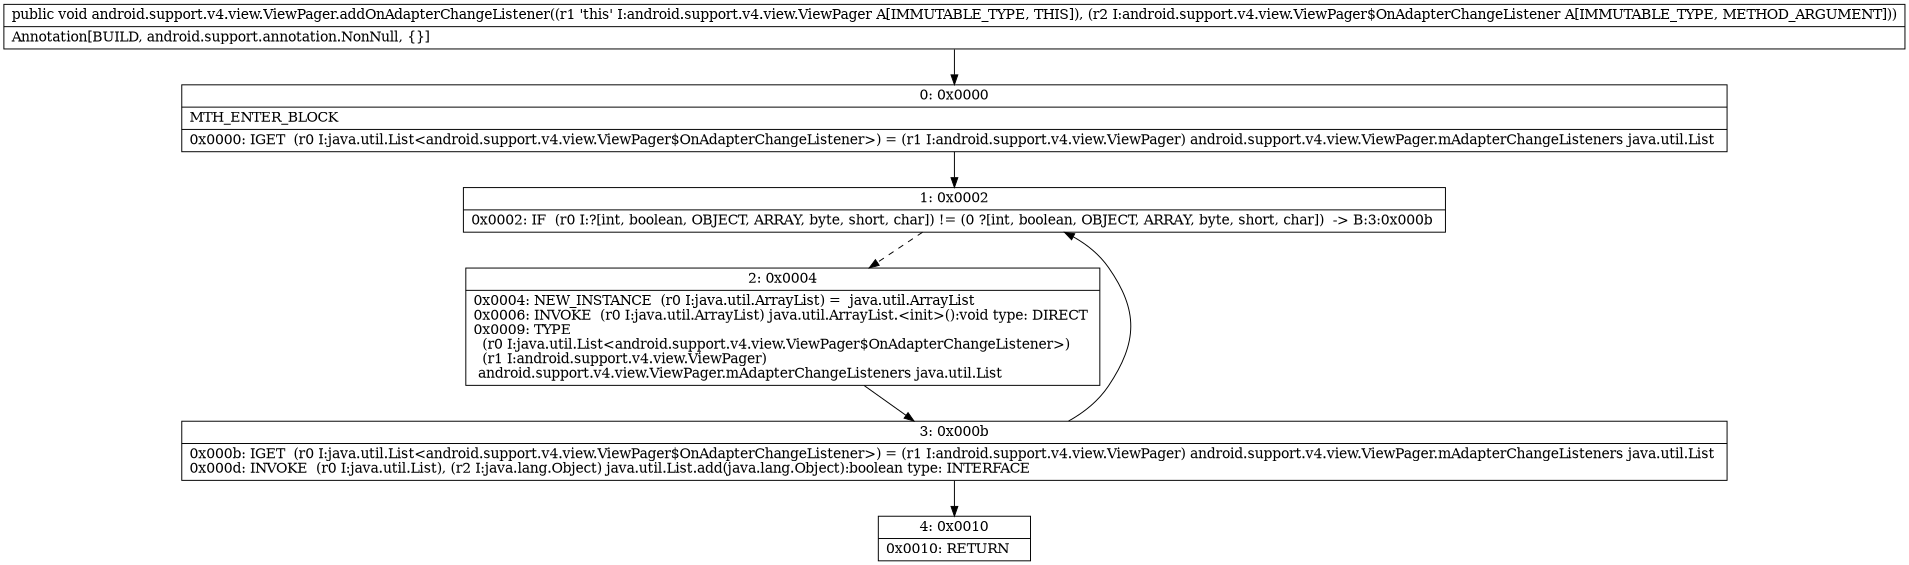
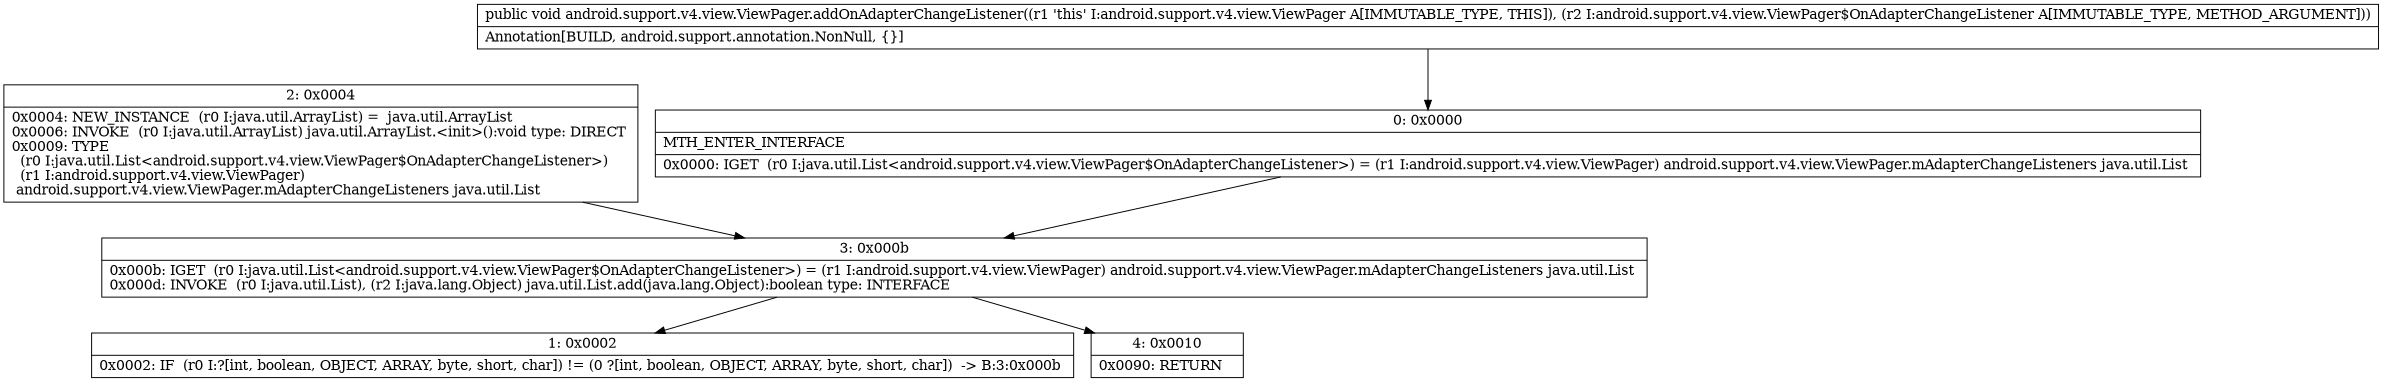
(264, 118) -> (754, 143)
(954, 165) -> (1147, 206)
(900, 247) -> none
(954, 549) -> (1167, 366)
